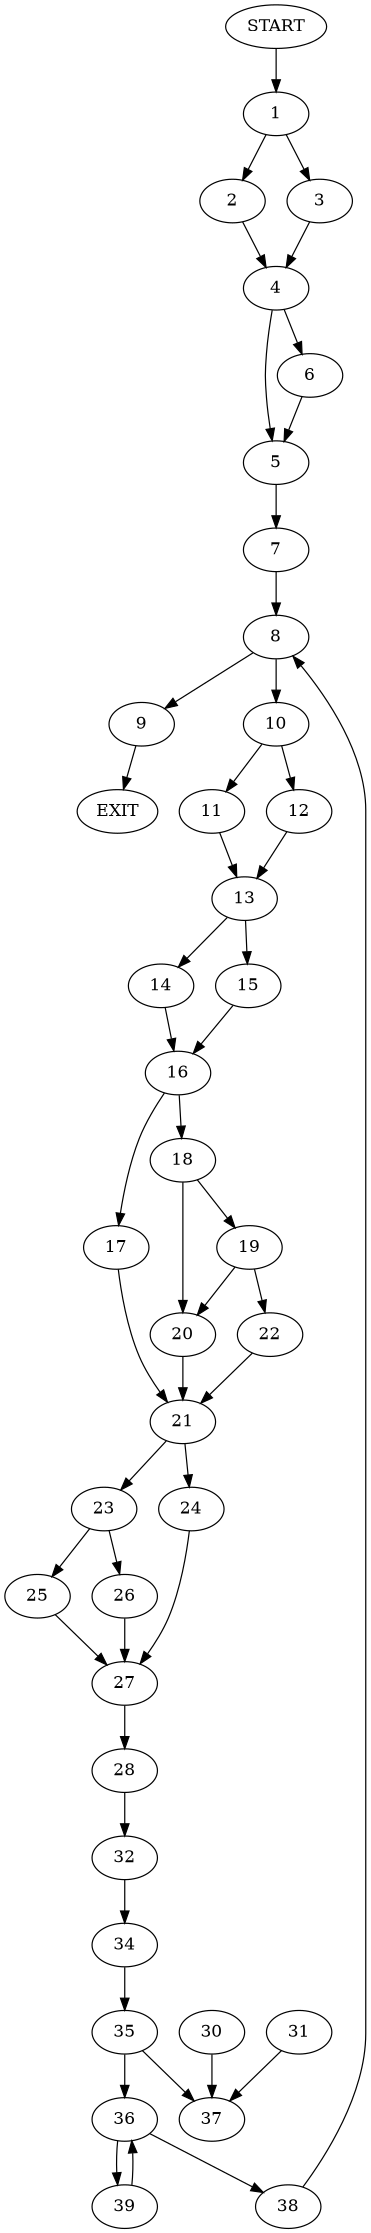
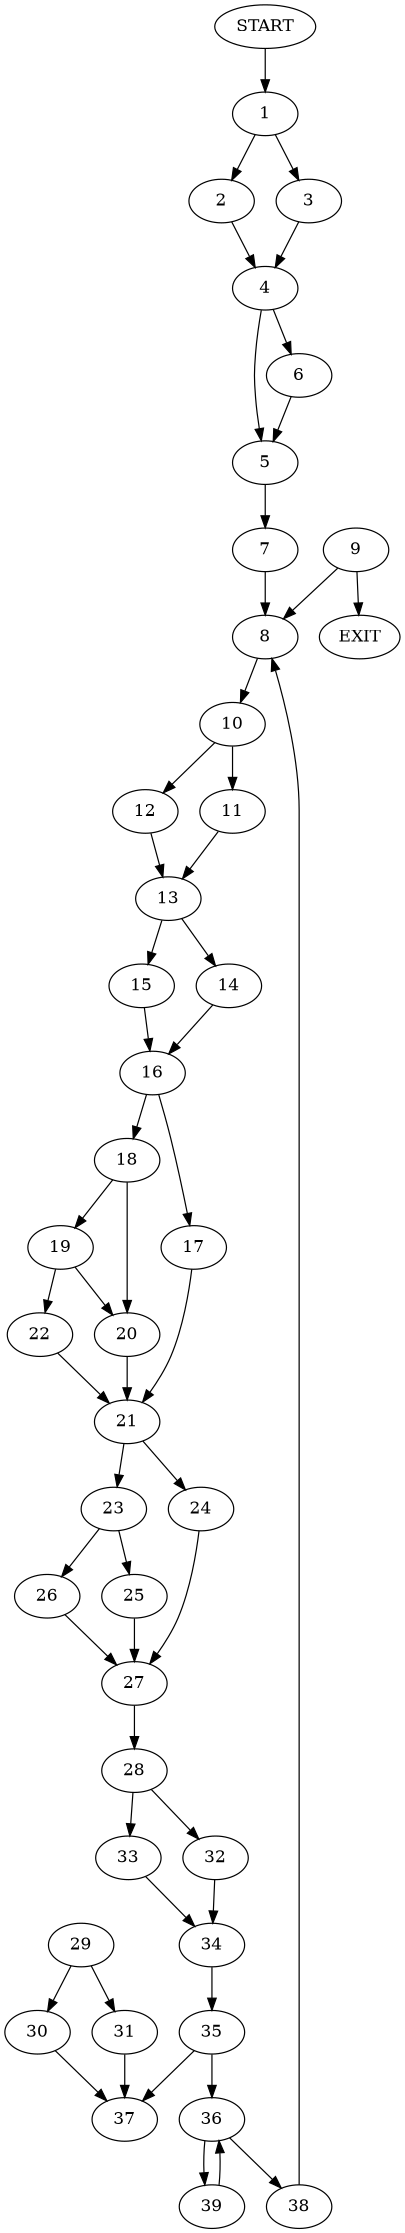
(214, 677) -> (315, 589)
none -> (128, 1858)
none -> (81, 1945)
